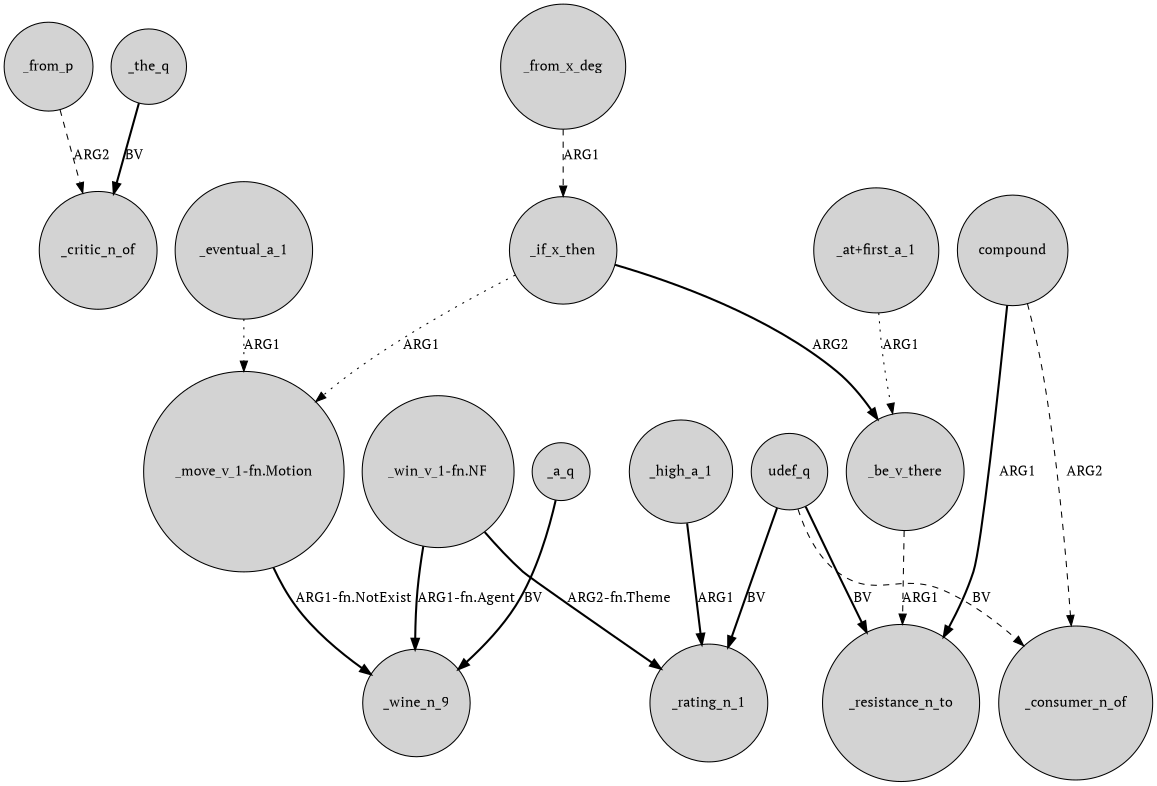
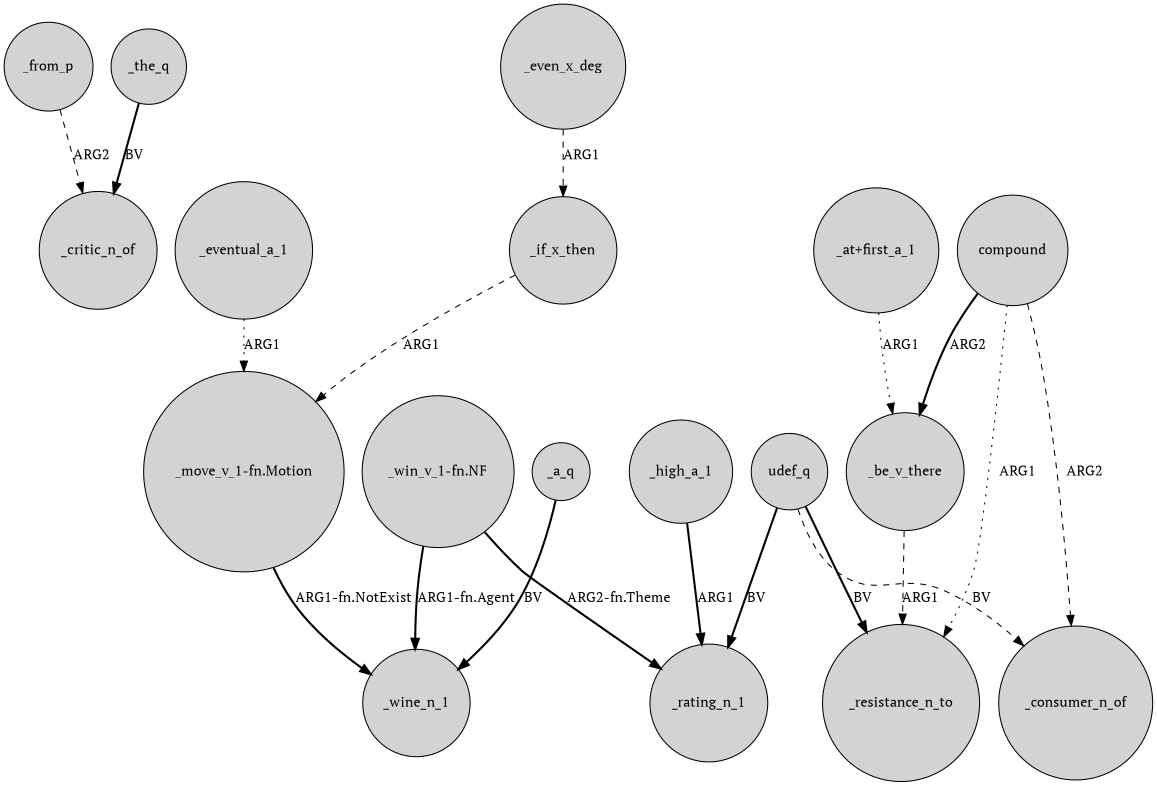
(563, 67) -> (563, 67)
(755, 319) -> (945, 346)
(416, 330) -> (416, 330)
(989, 469) -> (989, 469)
(416, 703) -> (416, 703)
